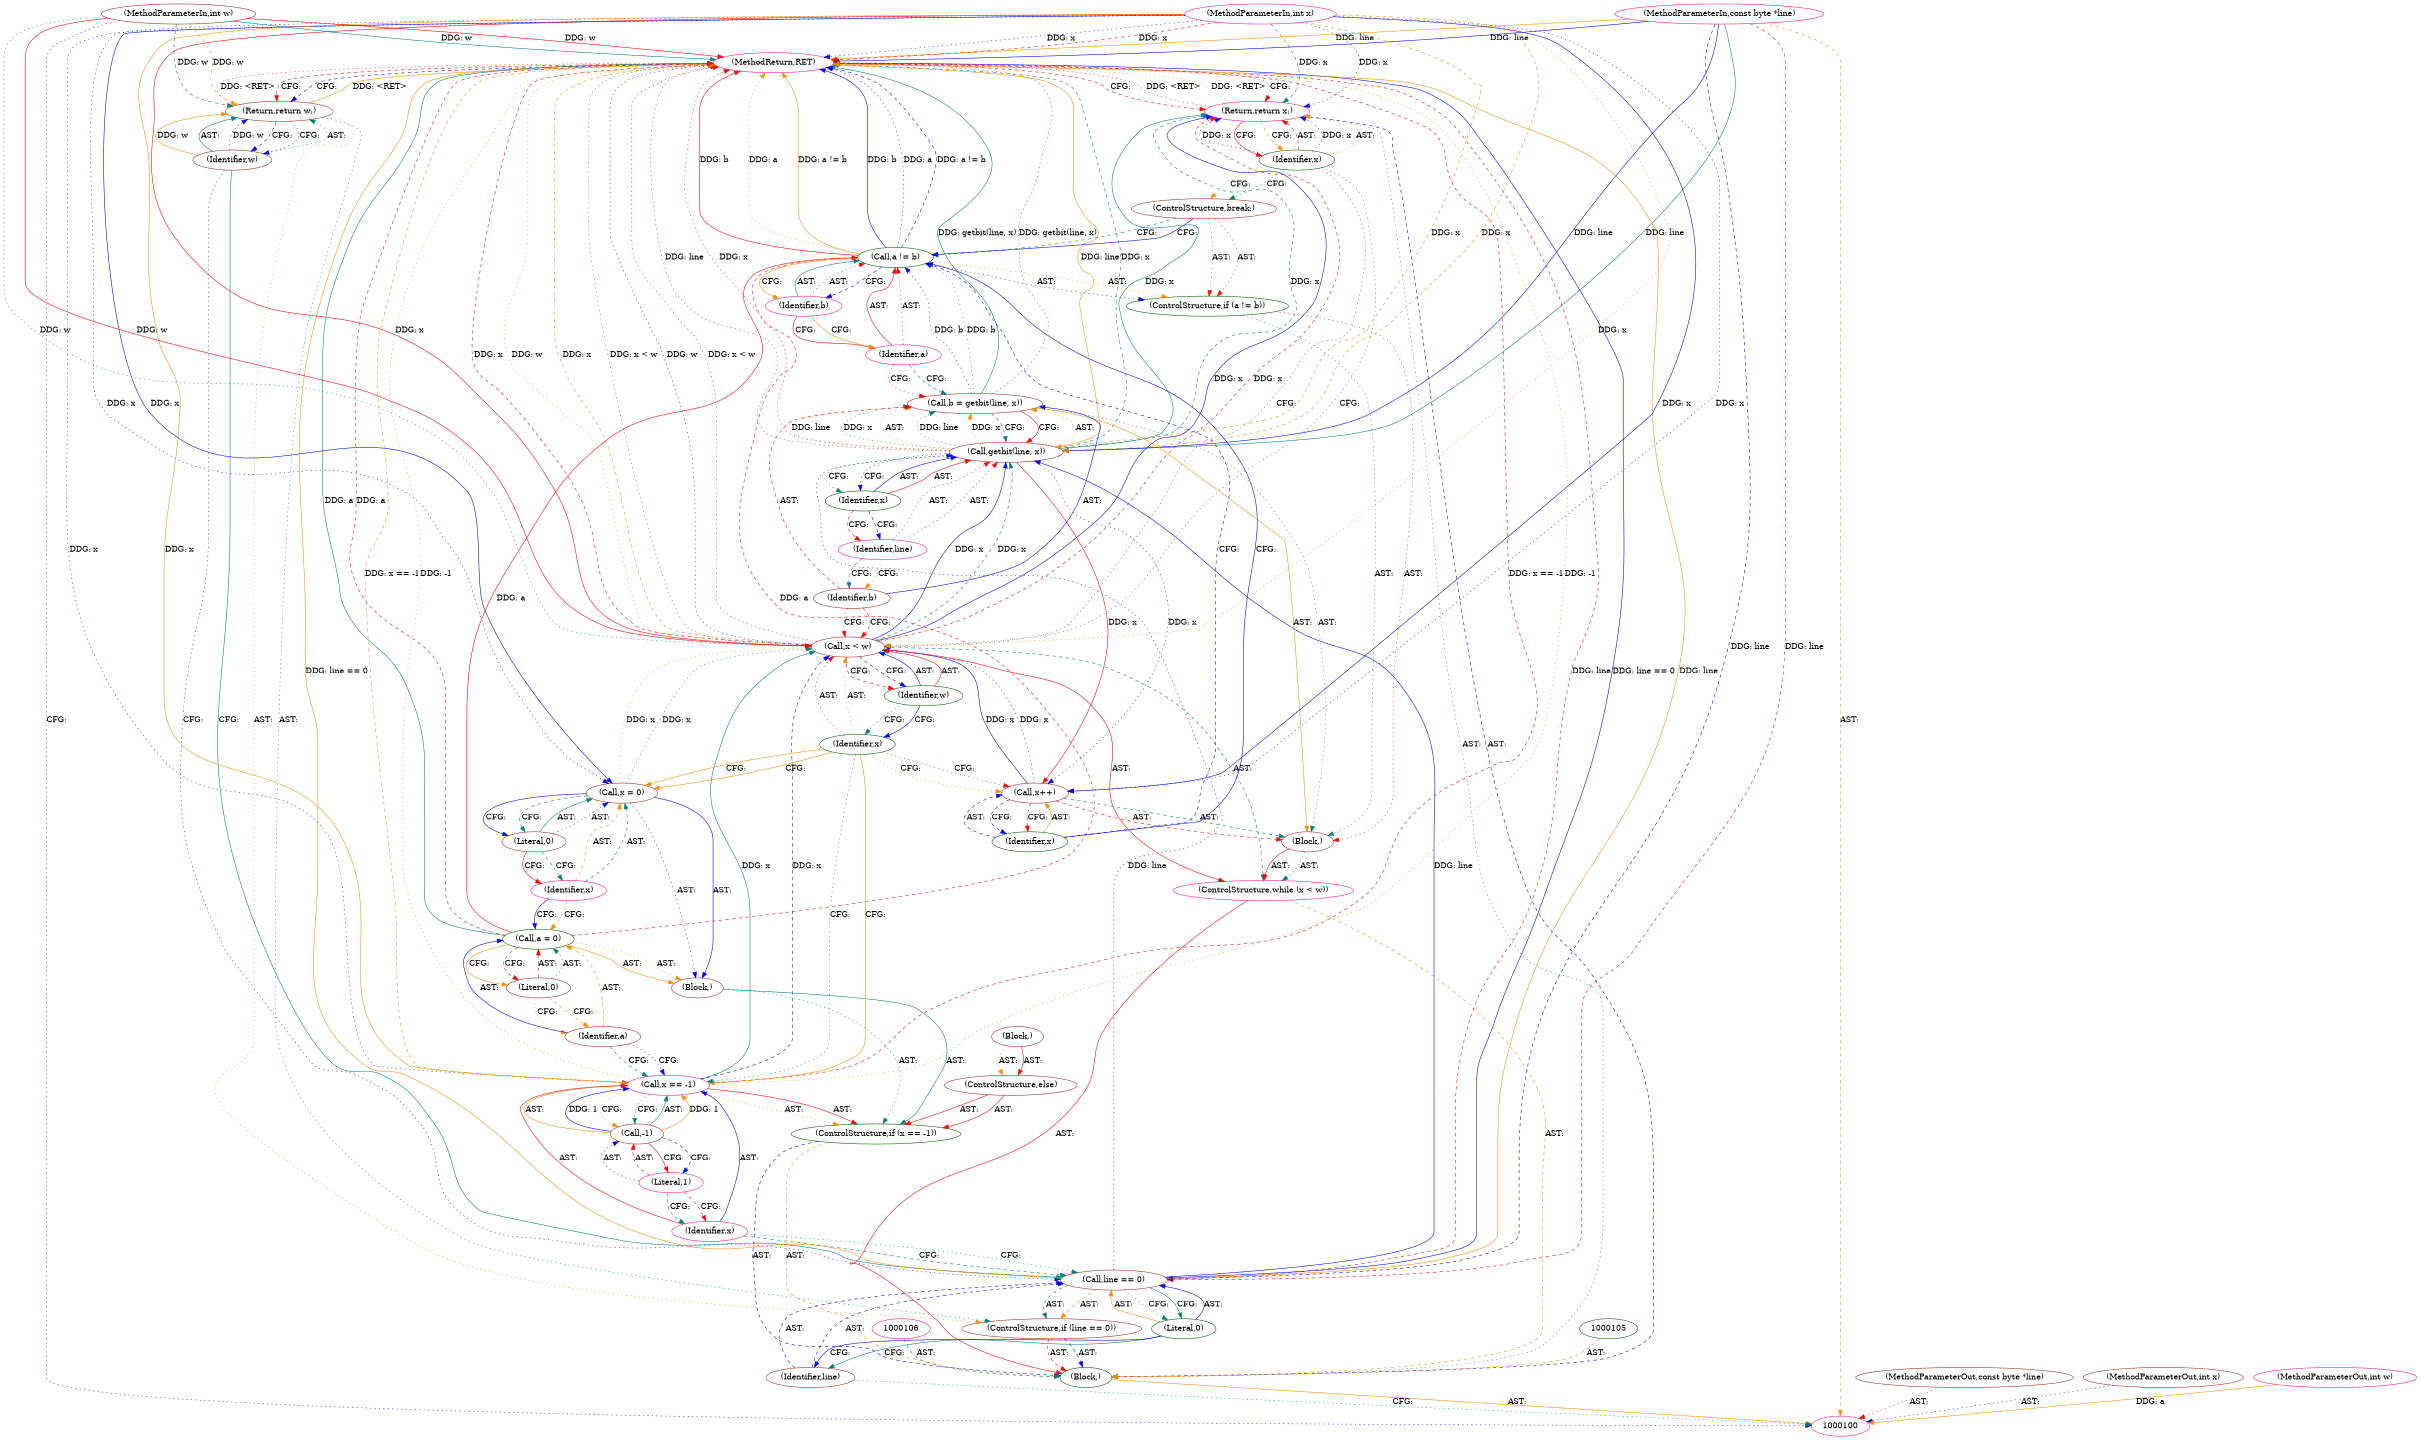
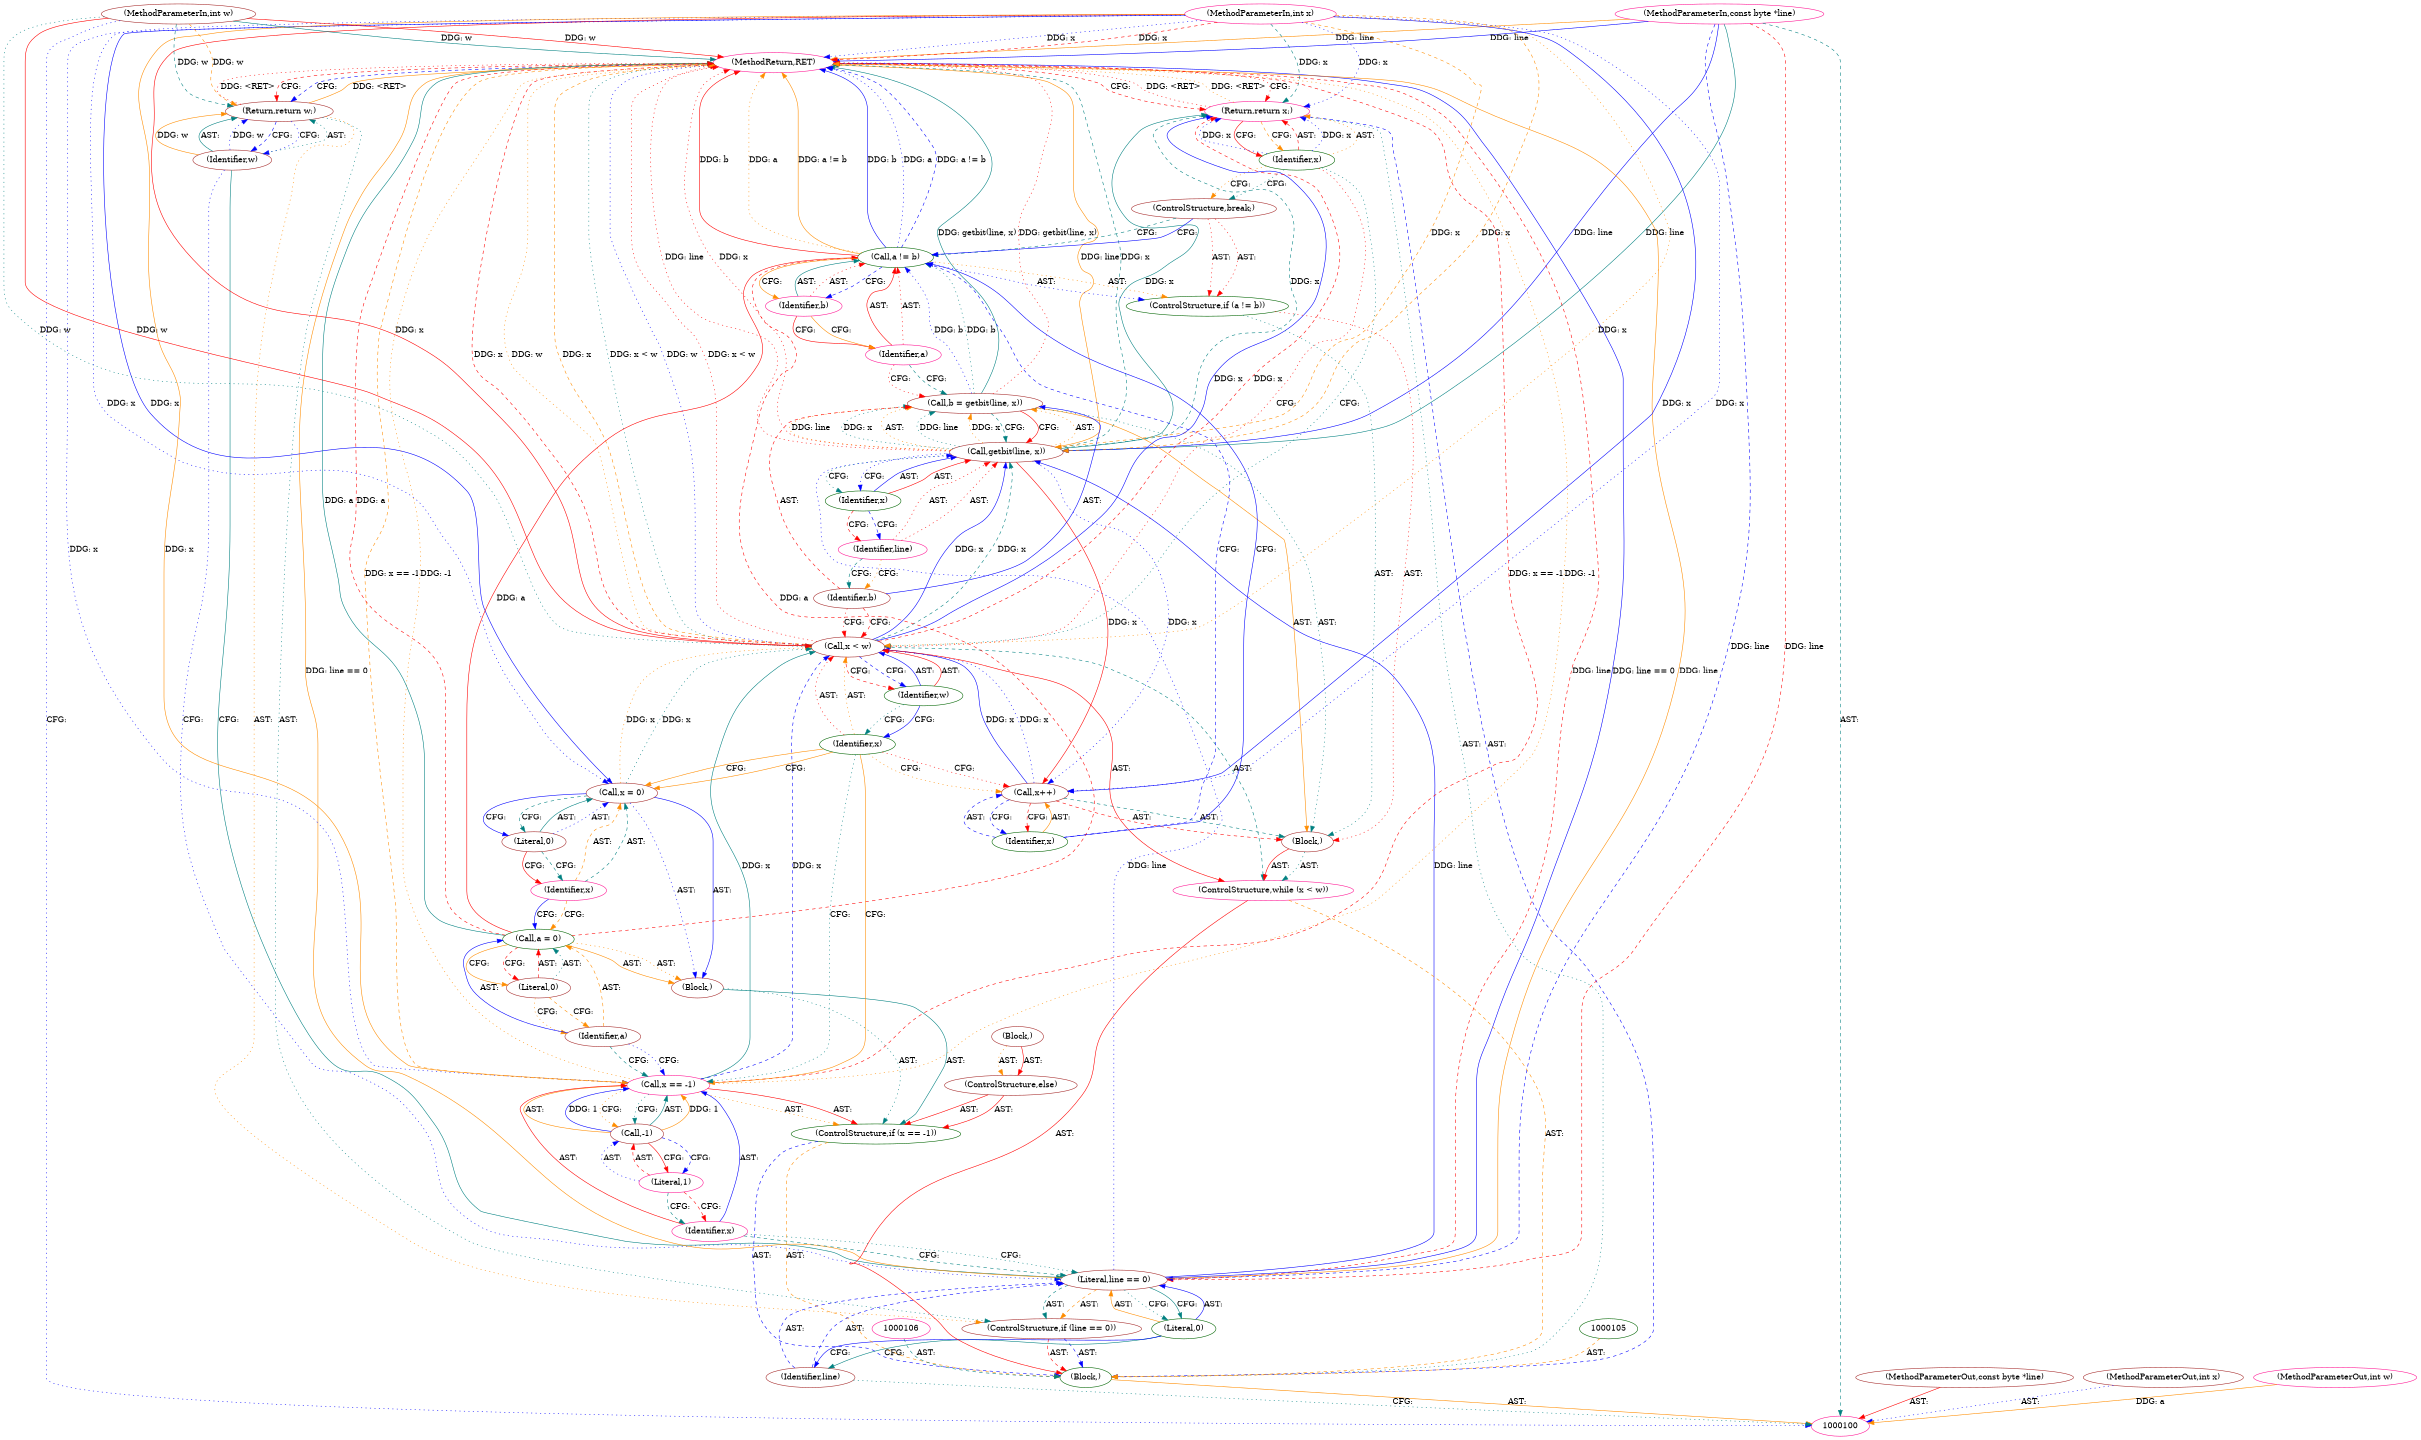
(1840, 691) -> (1840, 691)
(1114, 1280) -> (1114, 1280)
(1902, 1402) -> (1902, 1402)
